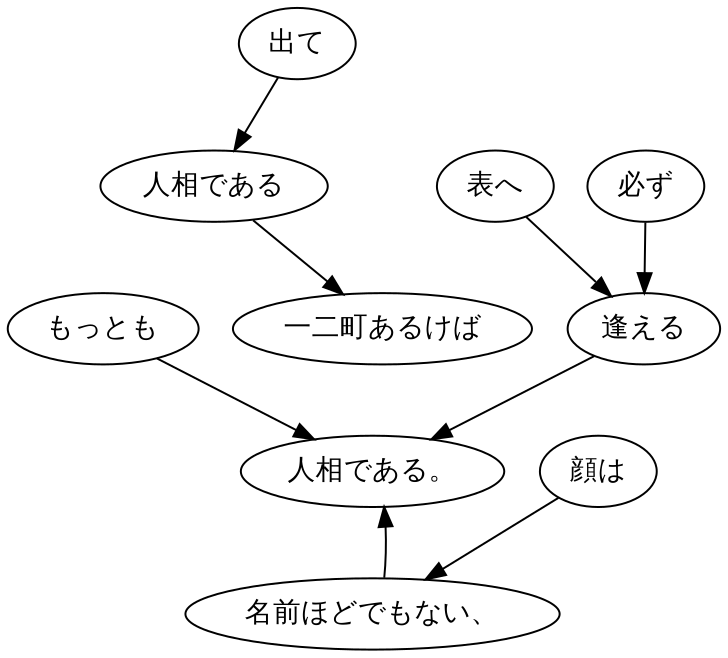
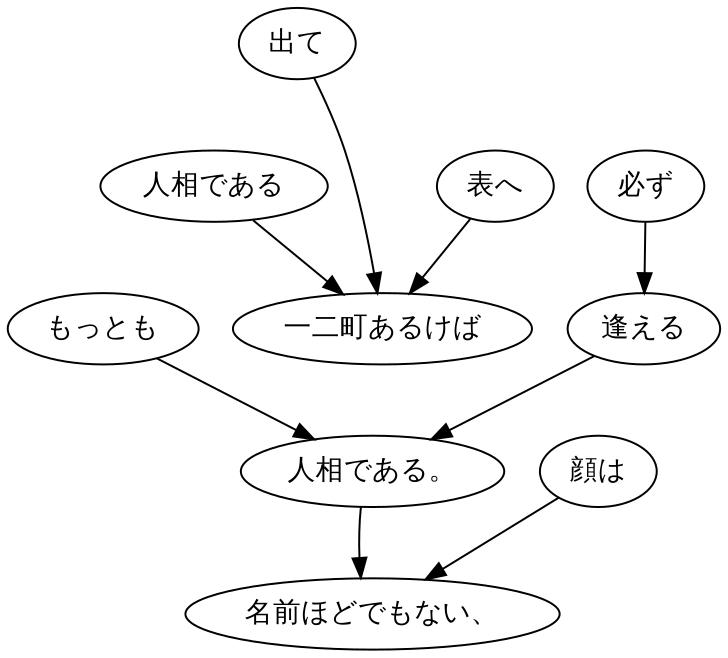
(261, 105) -> (352, 173)
(561, 249) -> (446, 248)
(386, 552) -> (359, 532)
